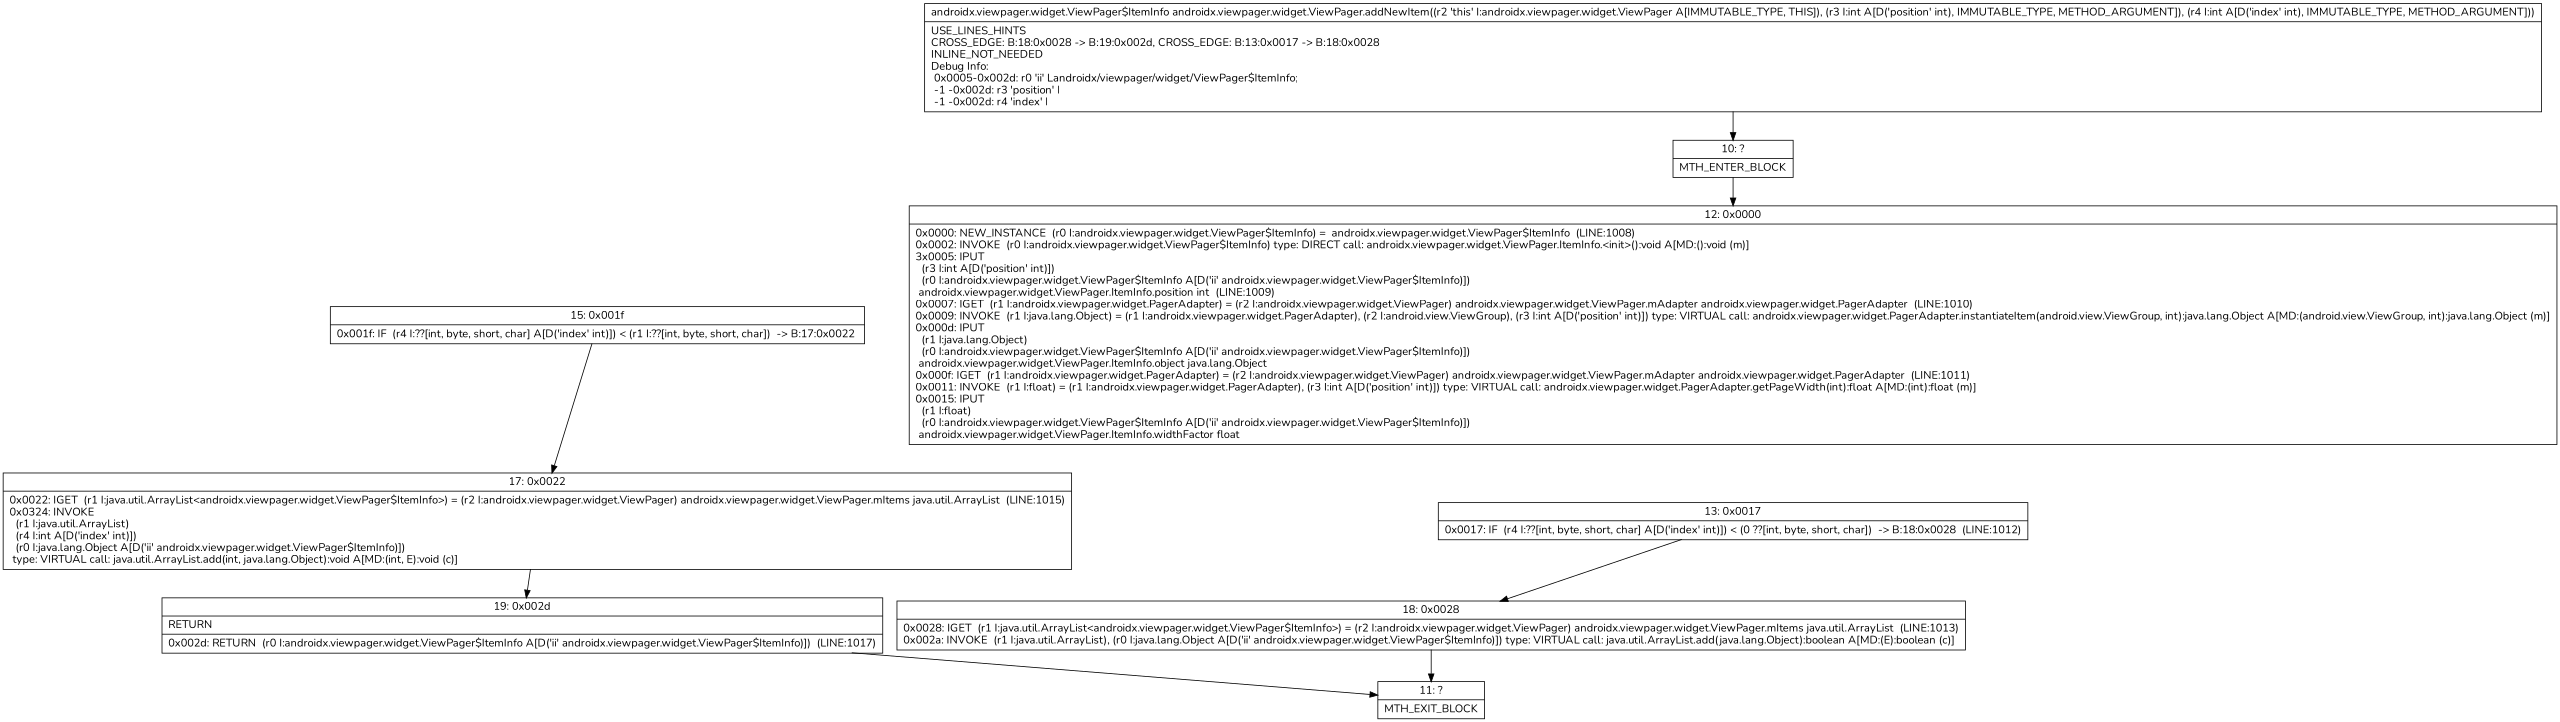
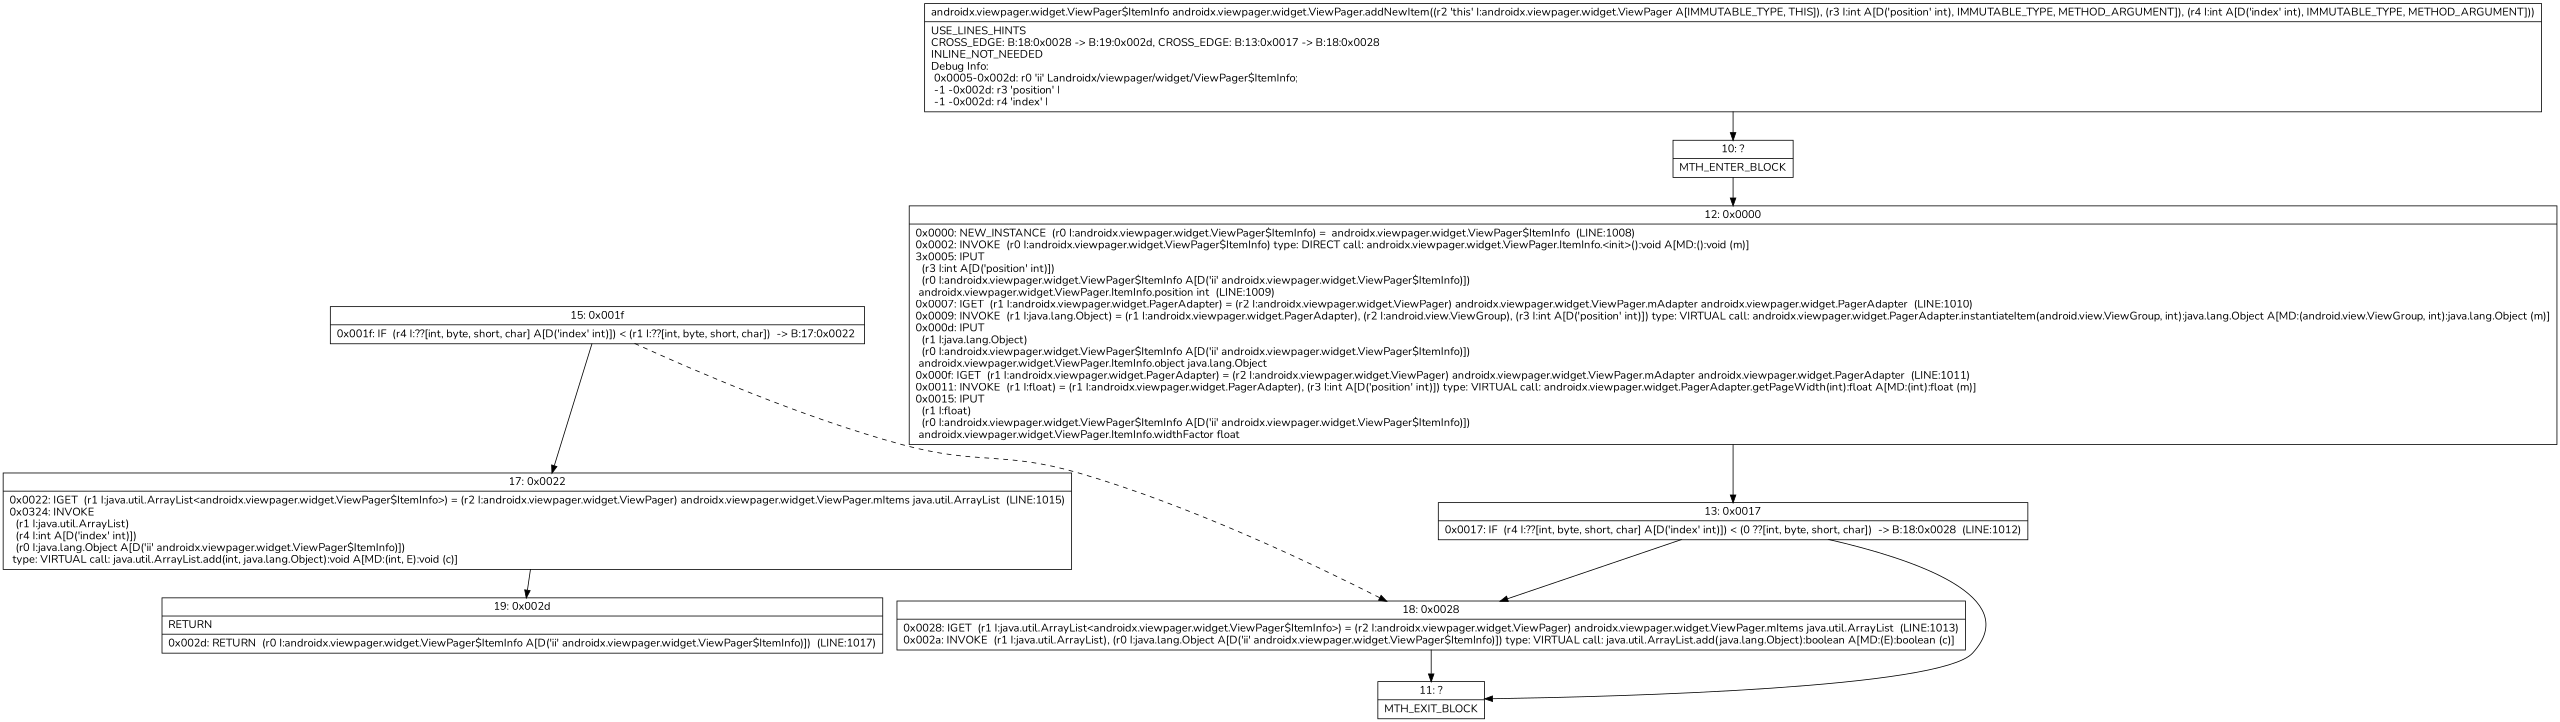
none -> (1010, 460)
none -> (1733, 470)
(1111, 674) -> (1844, 682)
